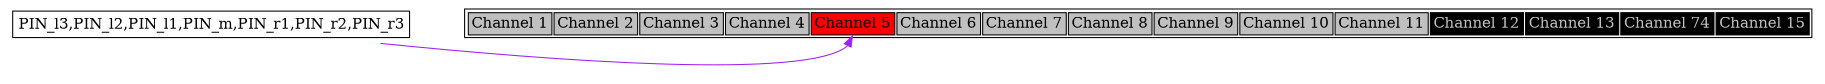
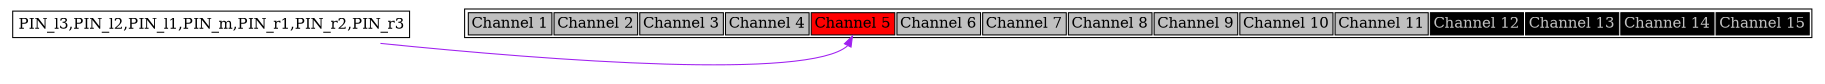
(1667, 23) -> (1667, 23)
